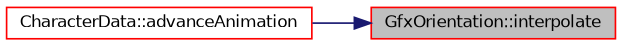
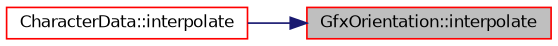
(159, 23) -> (127, 23)
